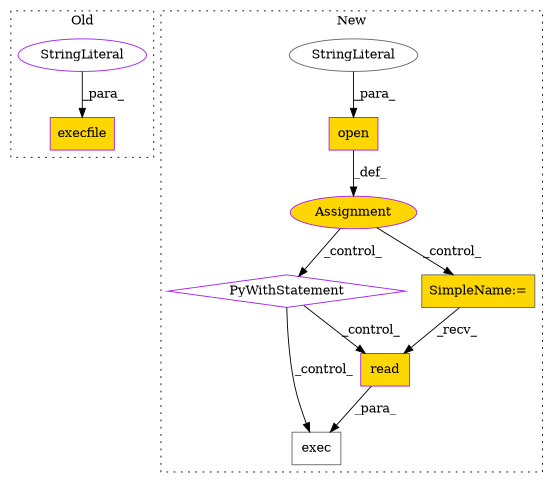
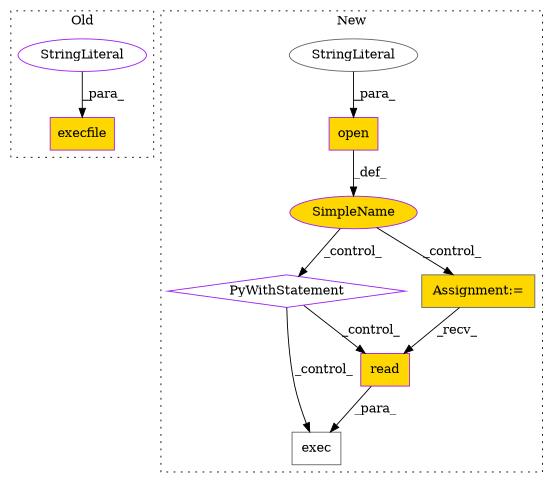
(354, 212) -> (354, 212)
(478, 291) -> (478, 291)
